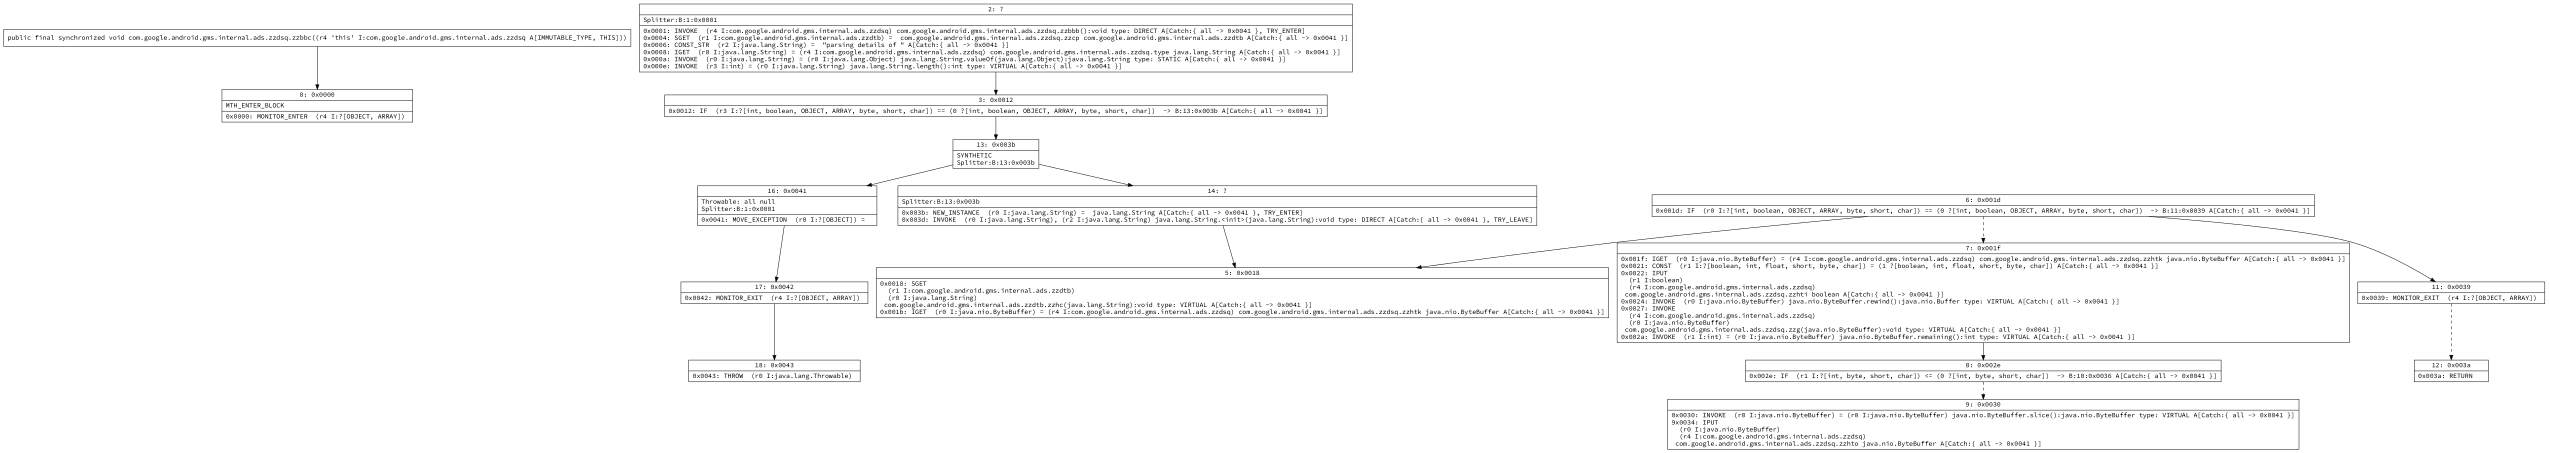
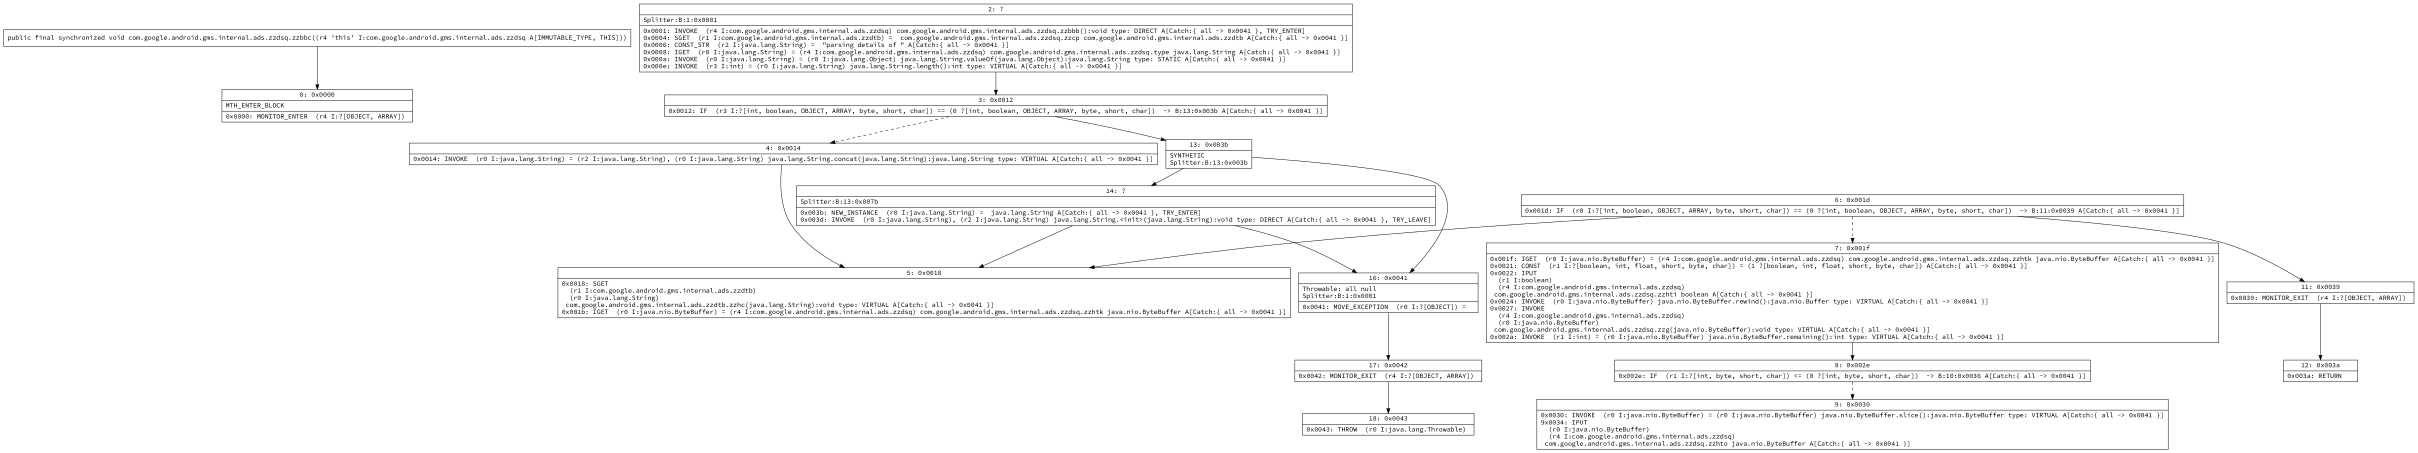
none -> (783, 154)
(941, 202) -> (839, 202)
none -> (1301, 245)
(2451, 329) -> (2320, 329)
